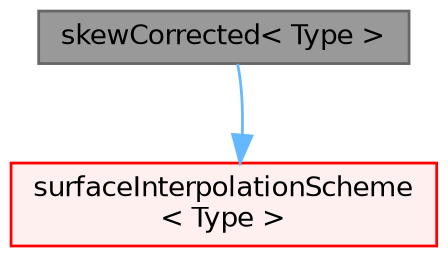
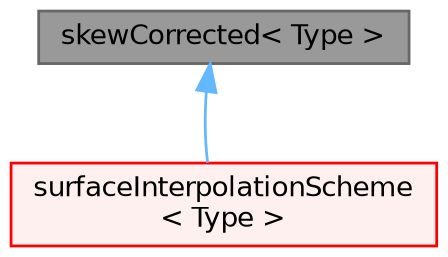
(242, 99) -> (205, 127)
